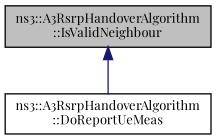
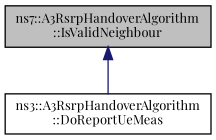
(108, 27) -> (108, 27)
